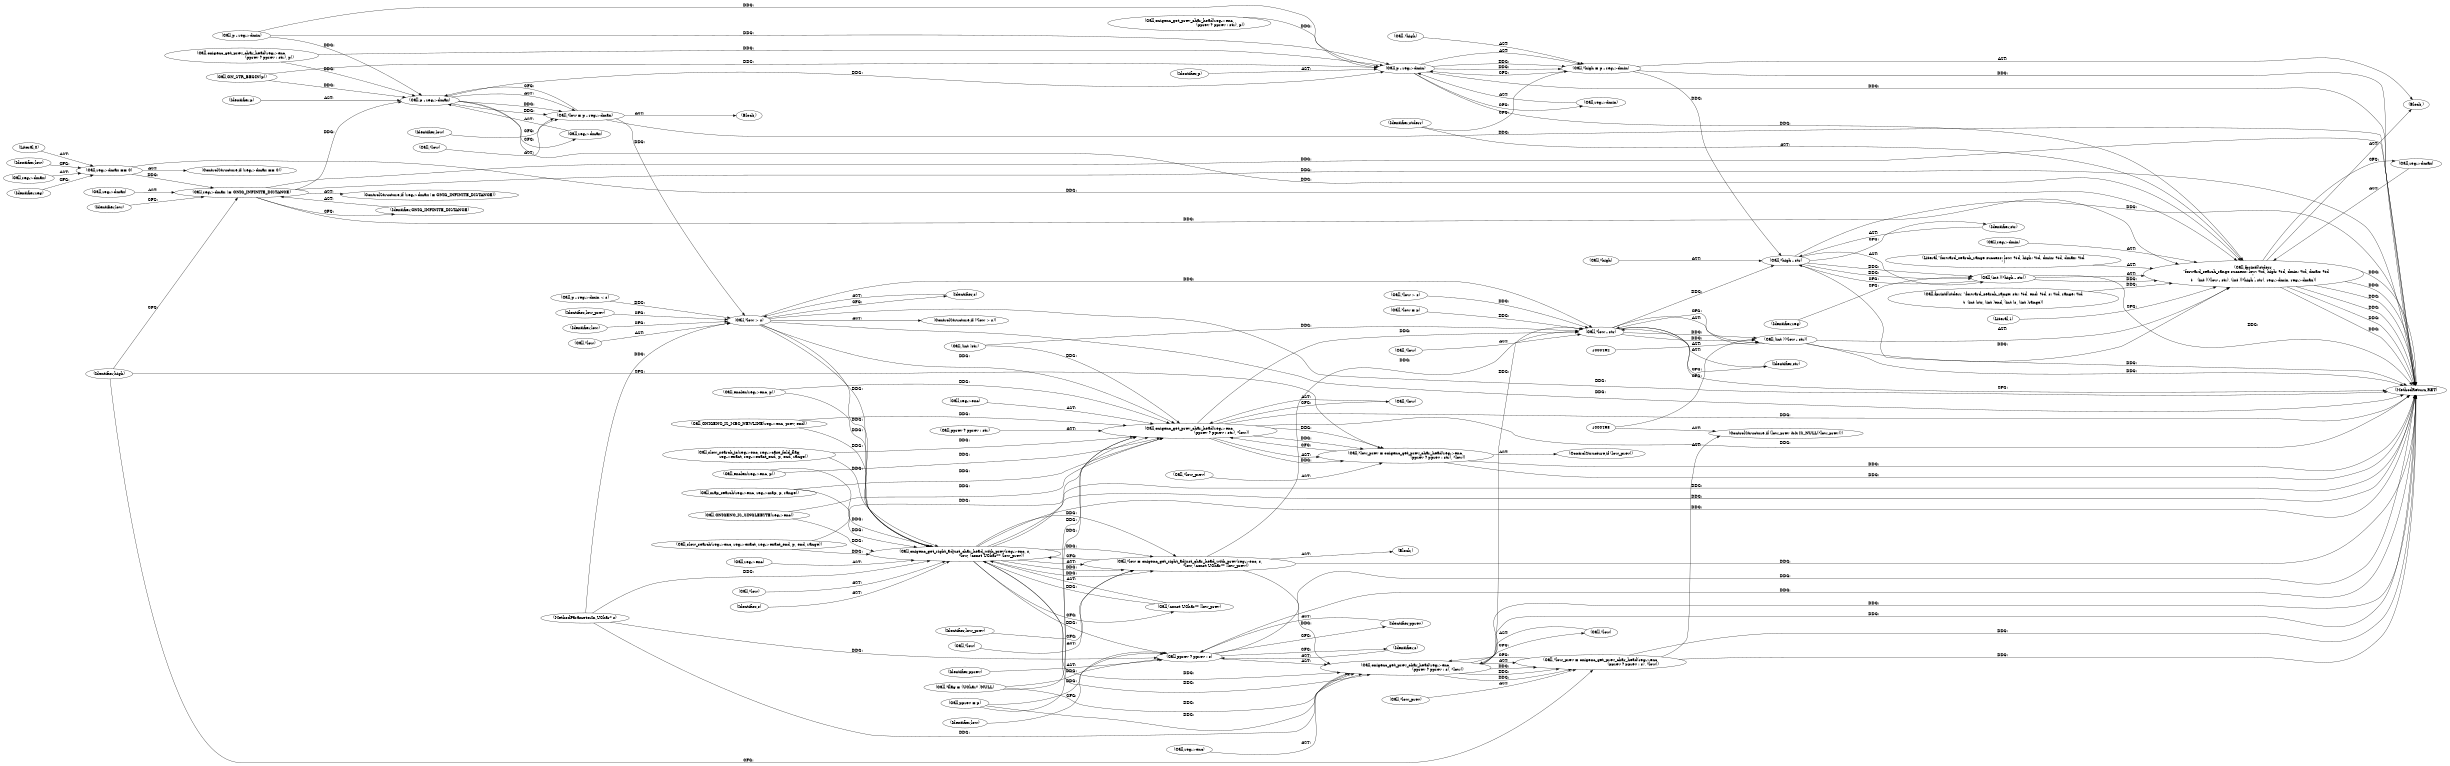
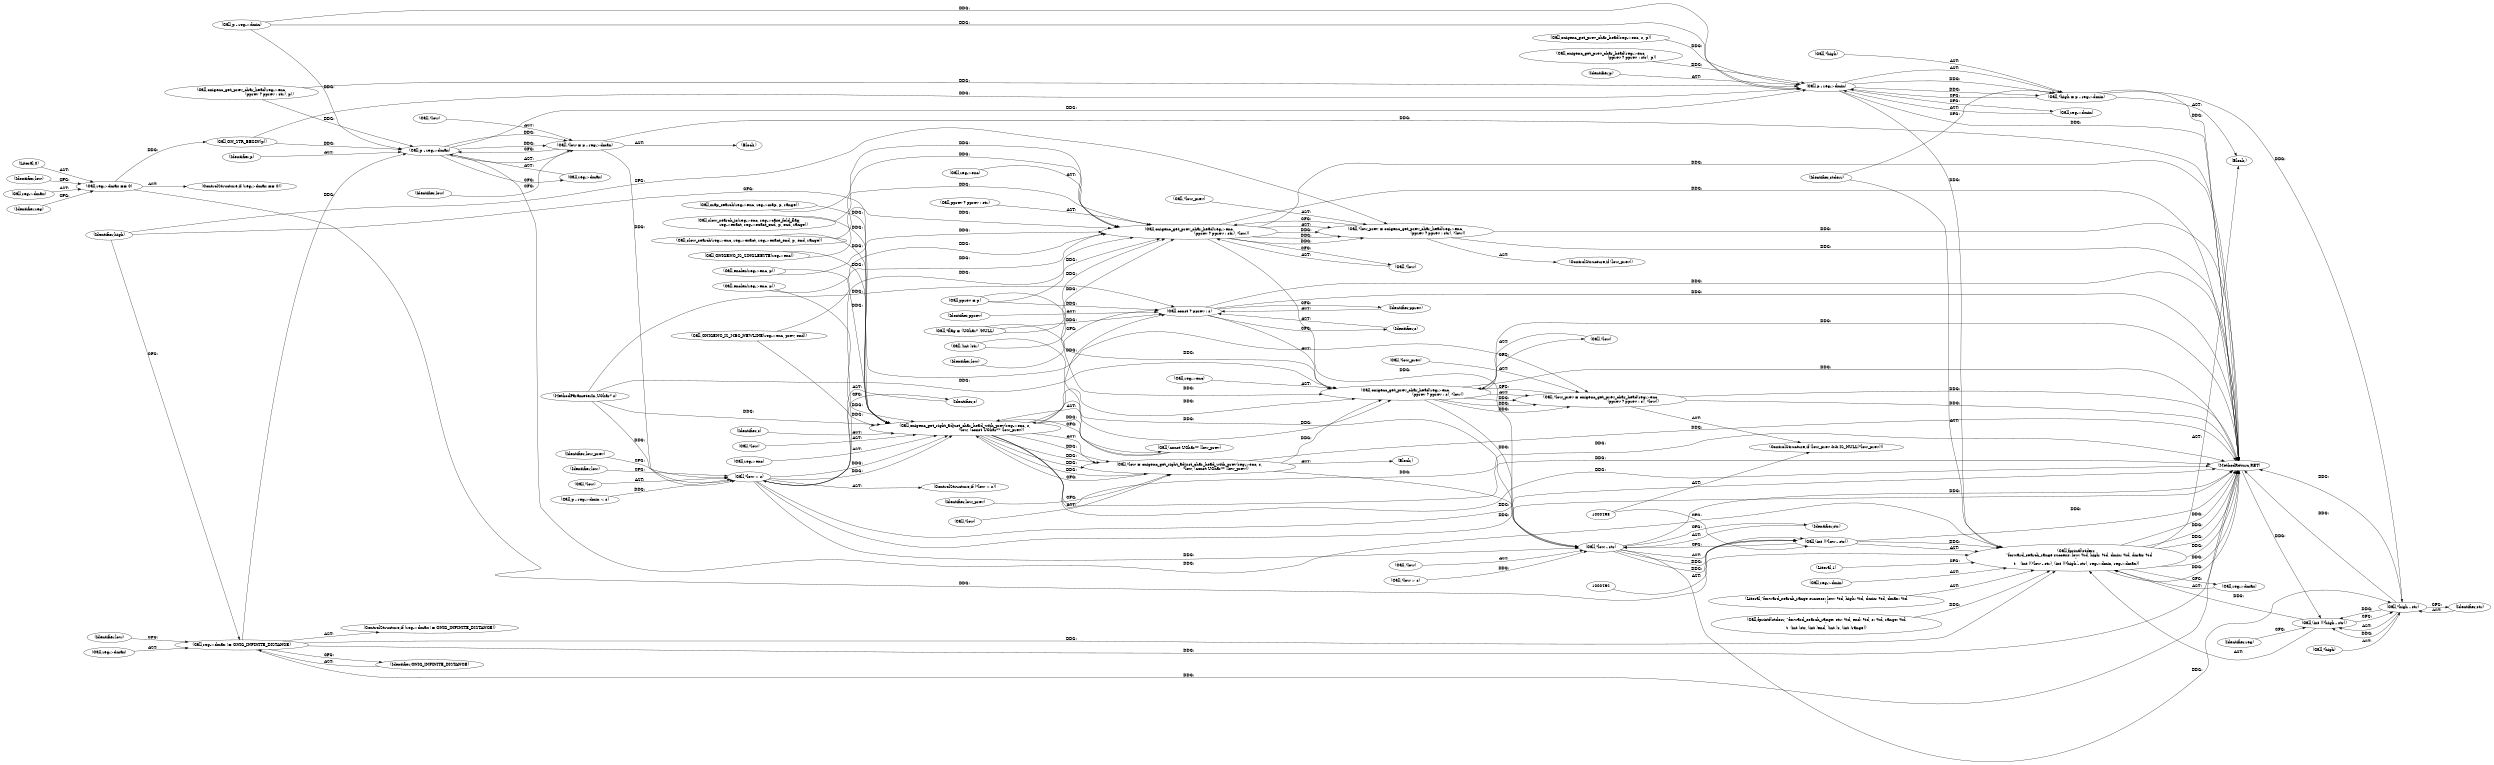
none -> (1601, 38)
(171, 181) -> (155, 154)
(1406, 310) -> none
(2211, 347) -> (2278, 545)
(2003, 388) -> (1955, 491)
(1189, 657) -> (1189, 311)
